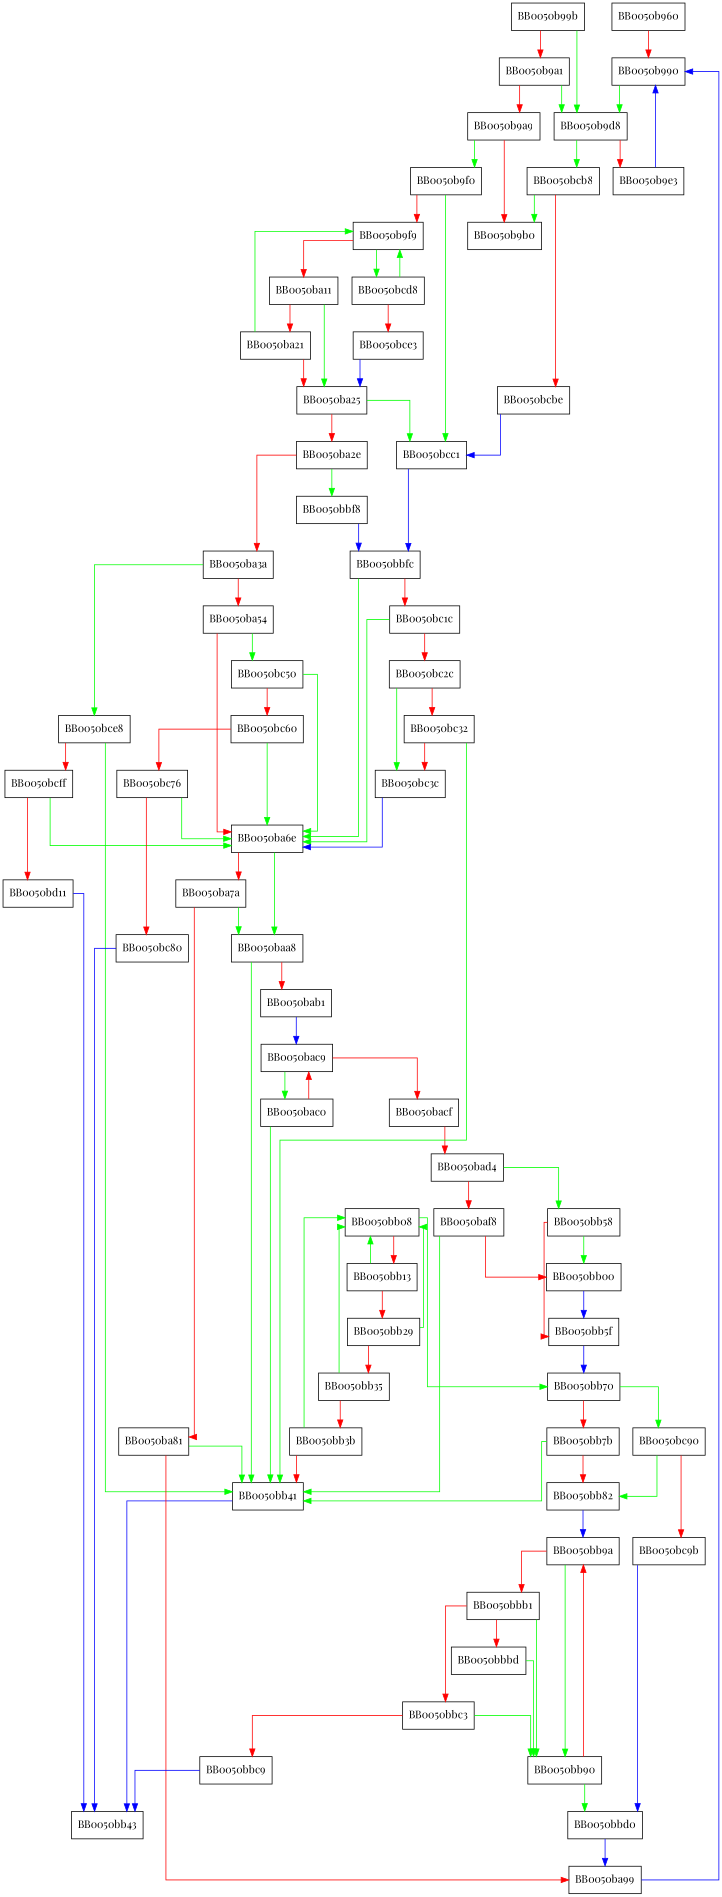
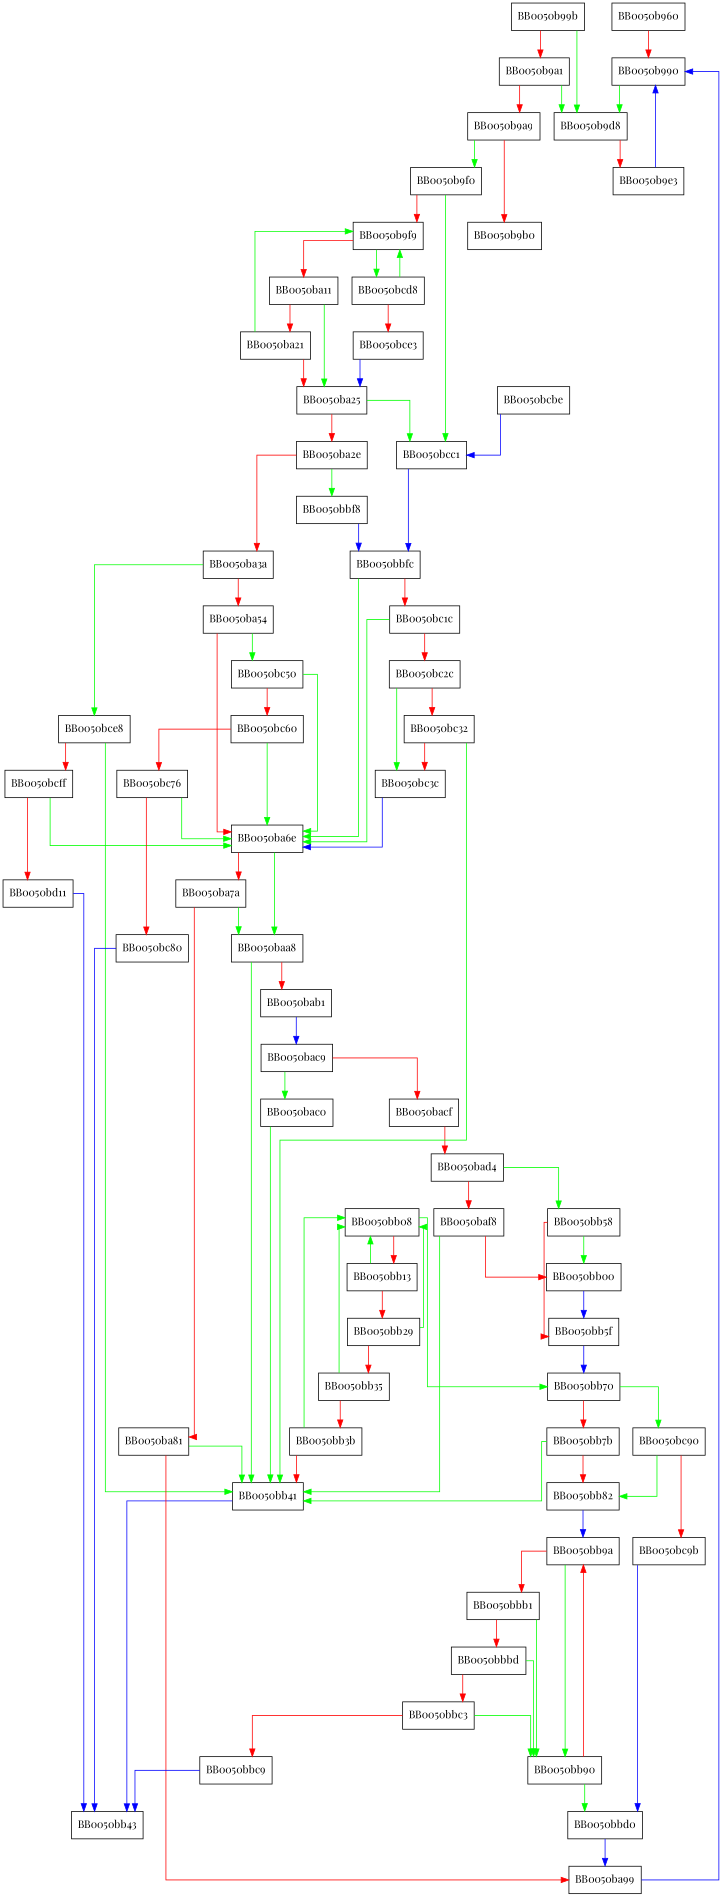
(563, 181) -> none
(309, 1089) -> none
(446, 1639) -> (463, 1684)
